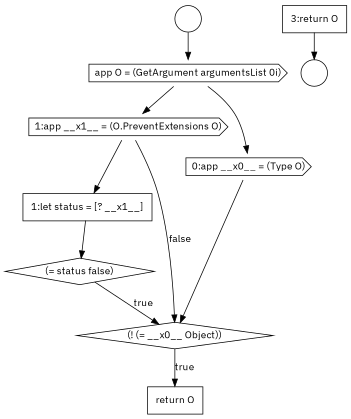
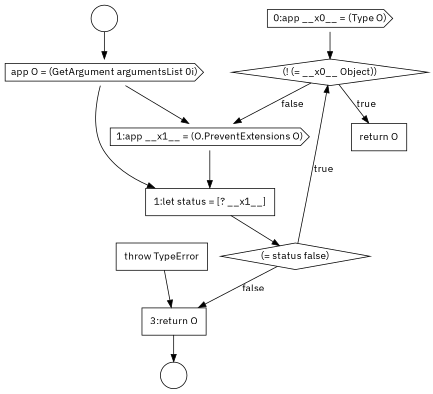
(234, 112) -> (101, 146)
(165, 225) -> (276, 102)
none -> (162, 256)
none -> (241, 285)
